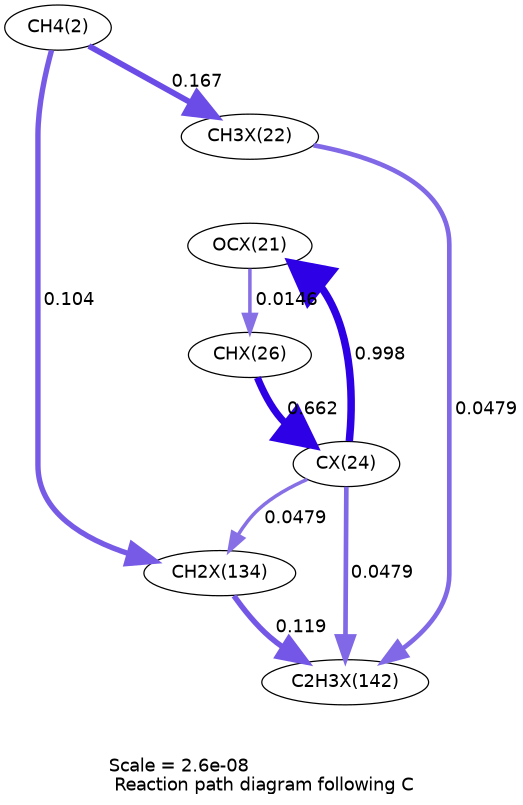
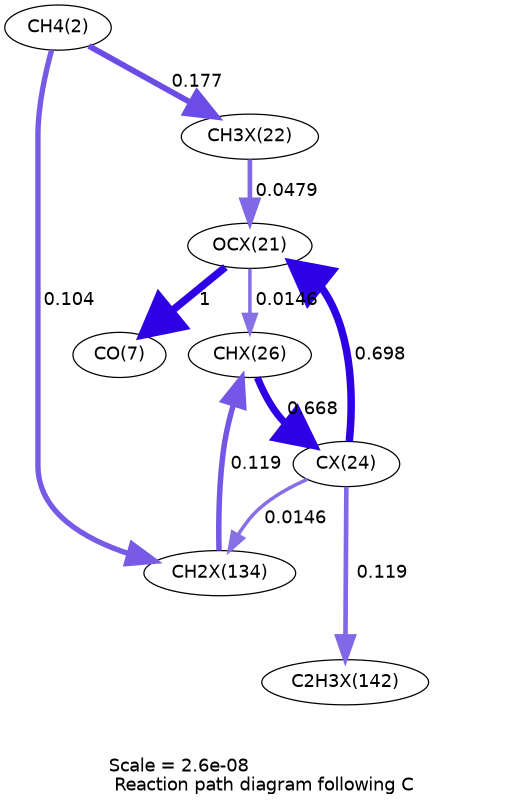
(195, 82) -> (195, 82)
none -> (119, 355)
(378, 355) -> (378, 355)
(449, 364) -> (250, 180)
(310, 409) -> (310, 409)
(293, 519) -> (293, 519)
(380, 573) -> (380, 573)
(256, 624) -> (221, 477)
